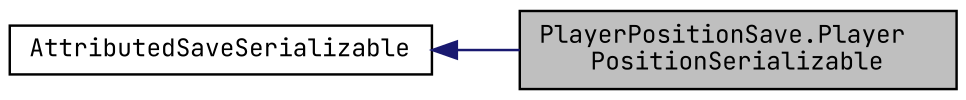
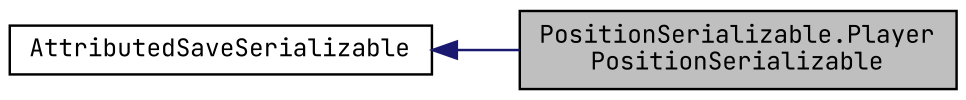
(738, 50) -> (738, 50)
